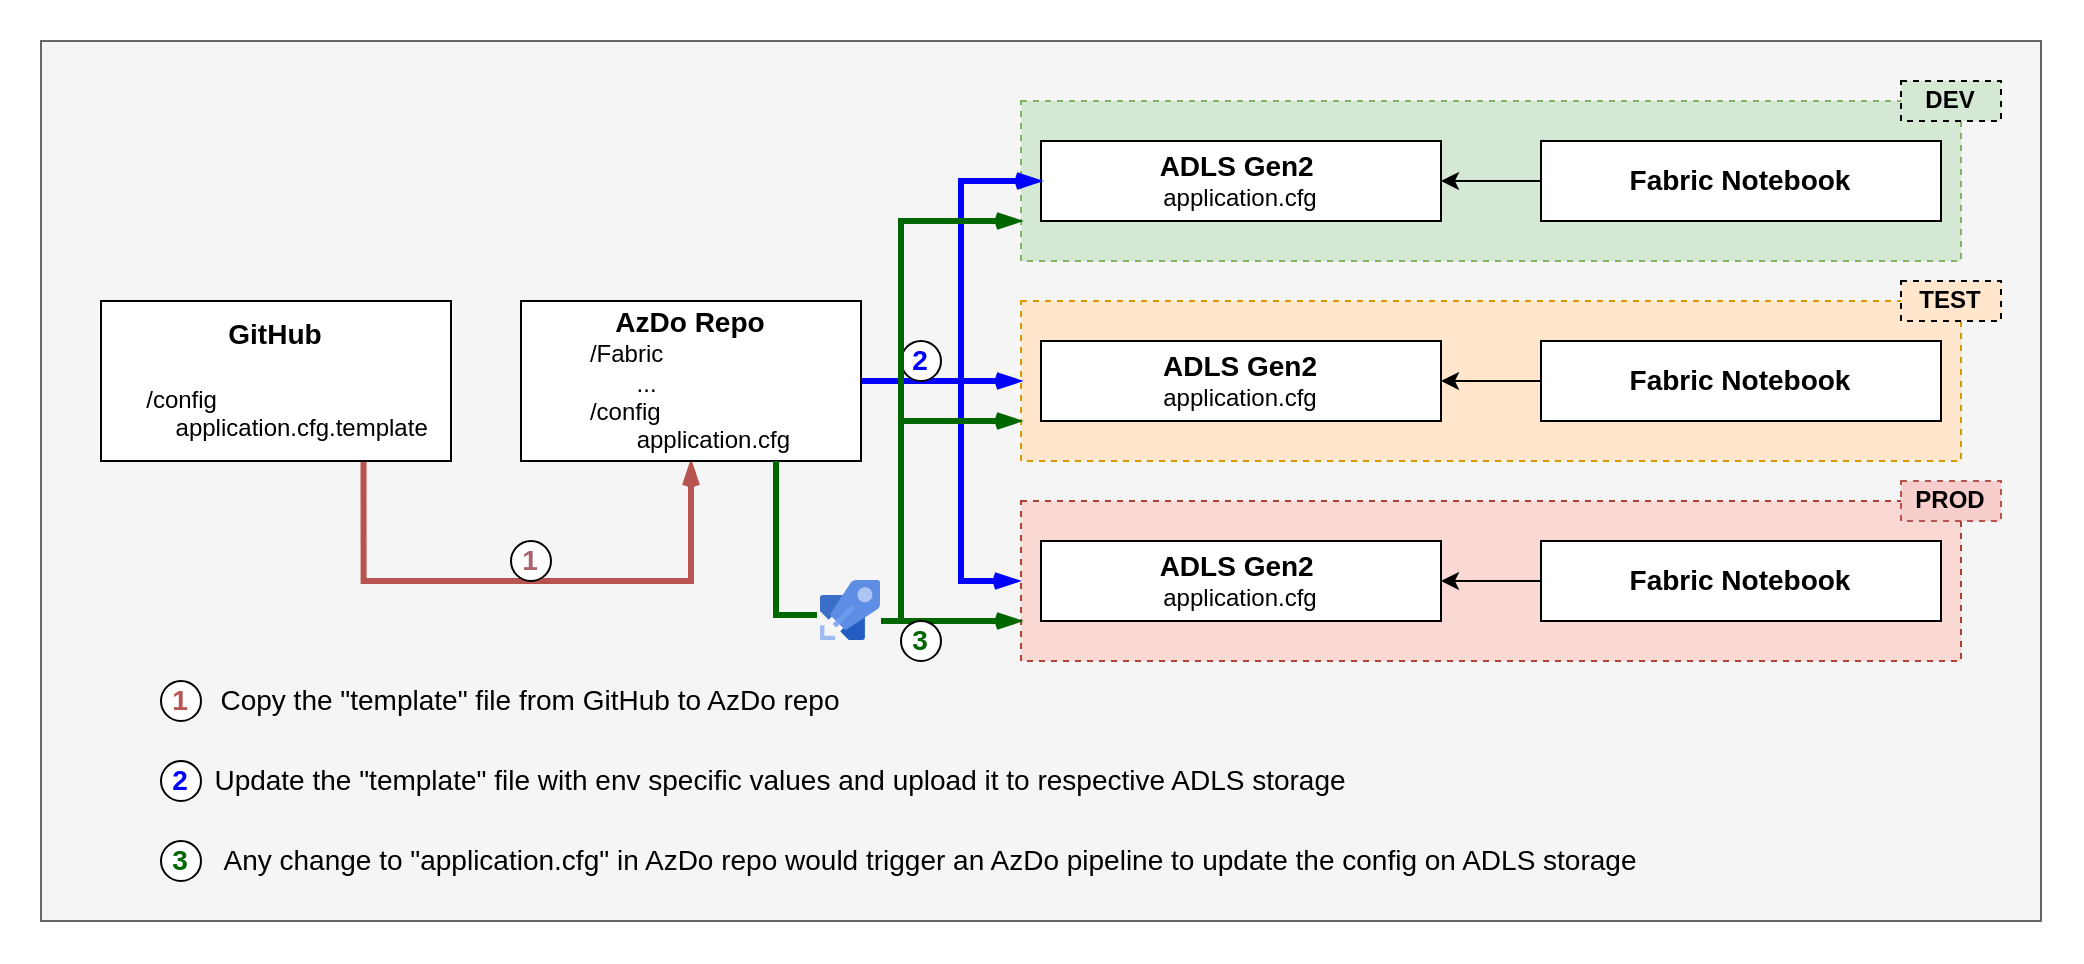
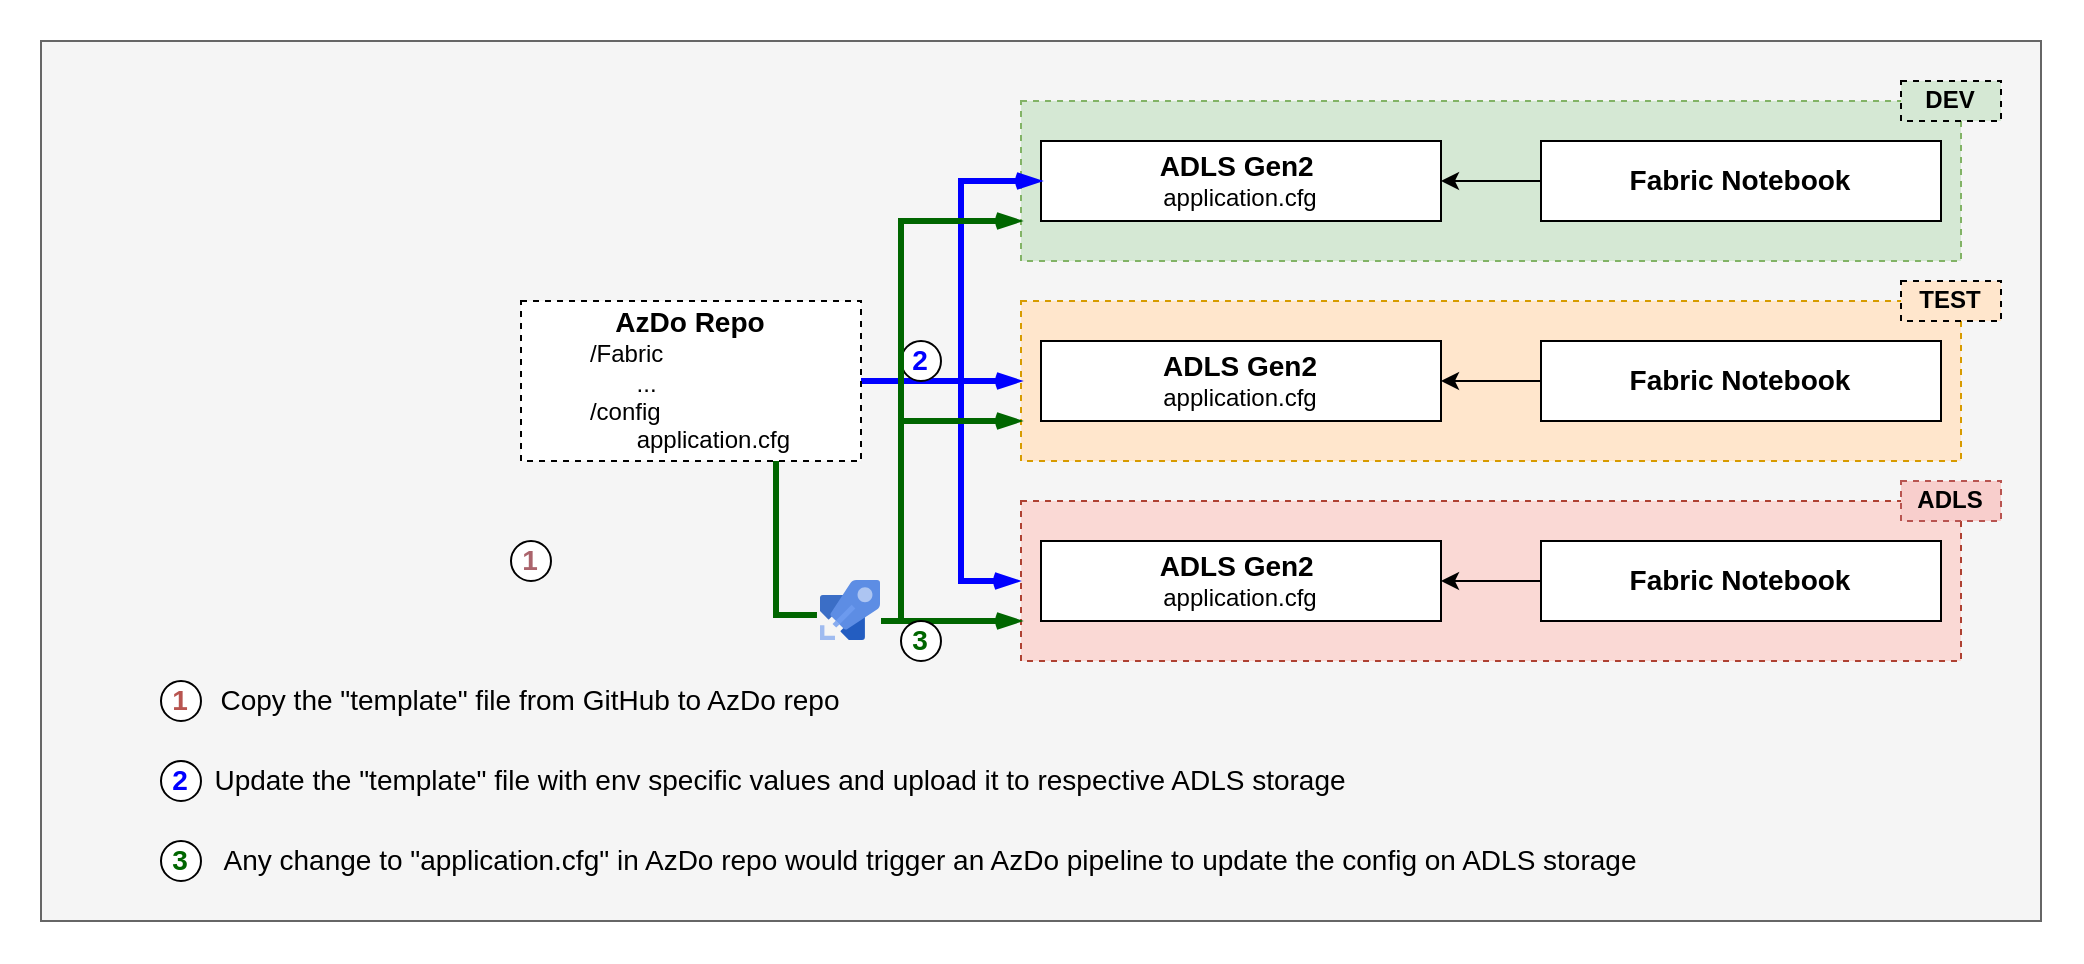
(276, 381) -> none
(691, 381) -> (691, 381)
(1951, 501) -> (1951, 501)
(520, 581) -> none
